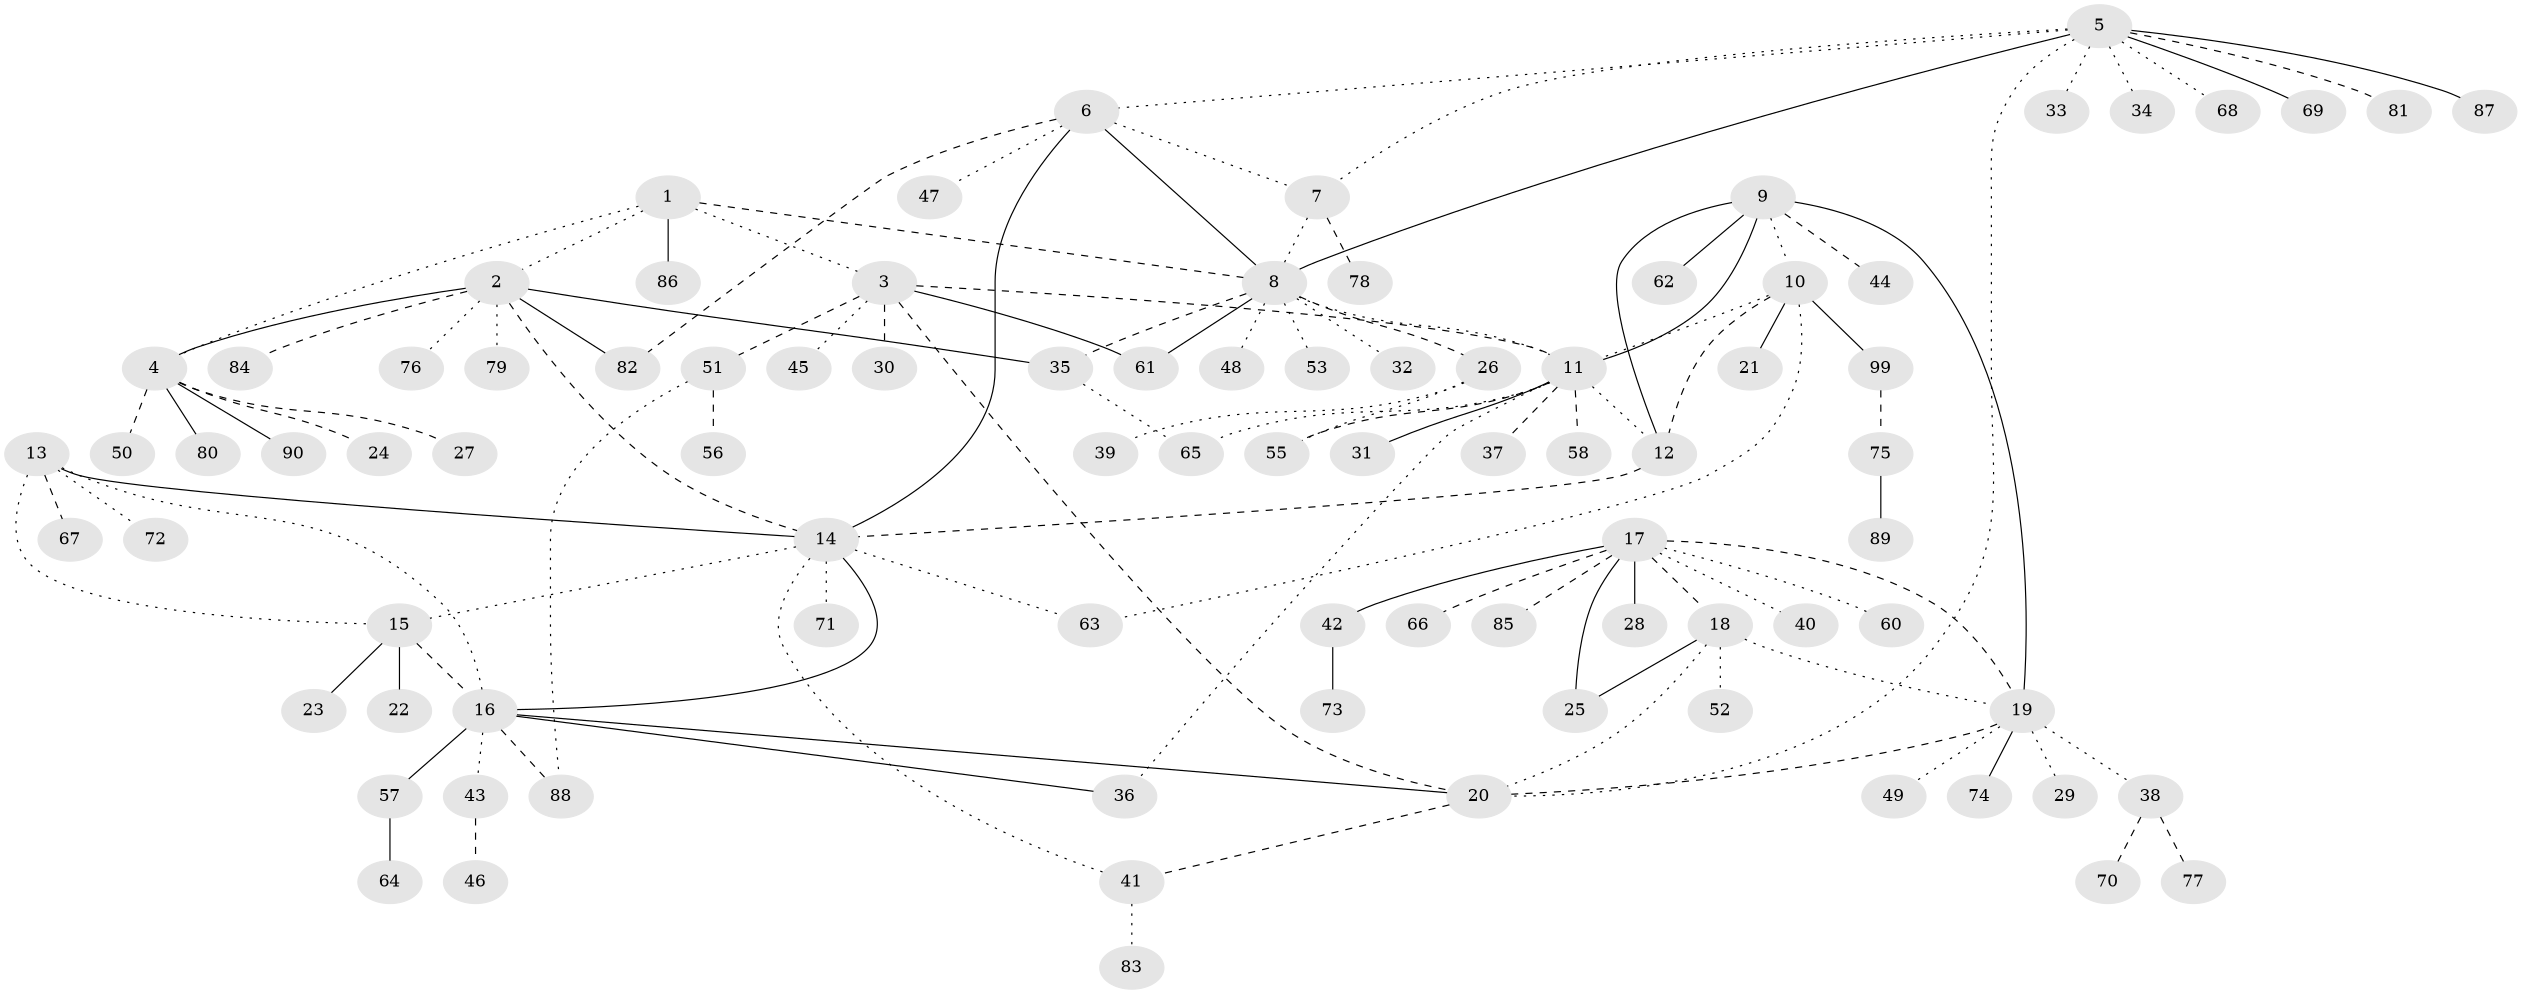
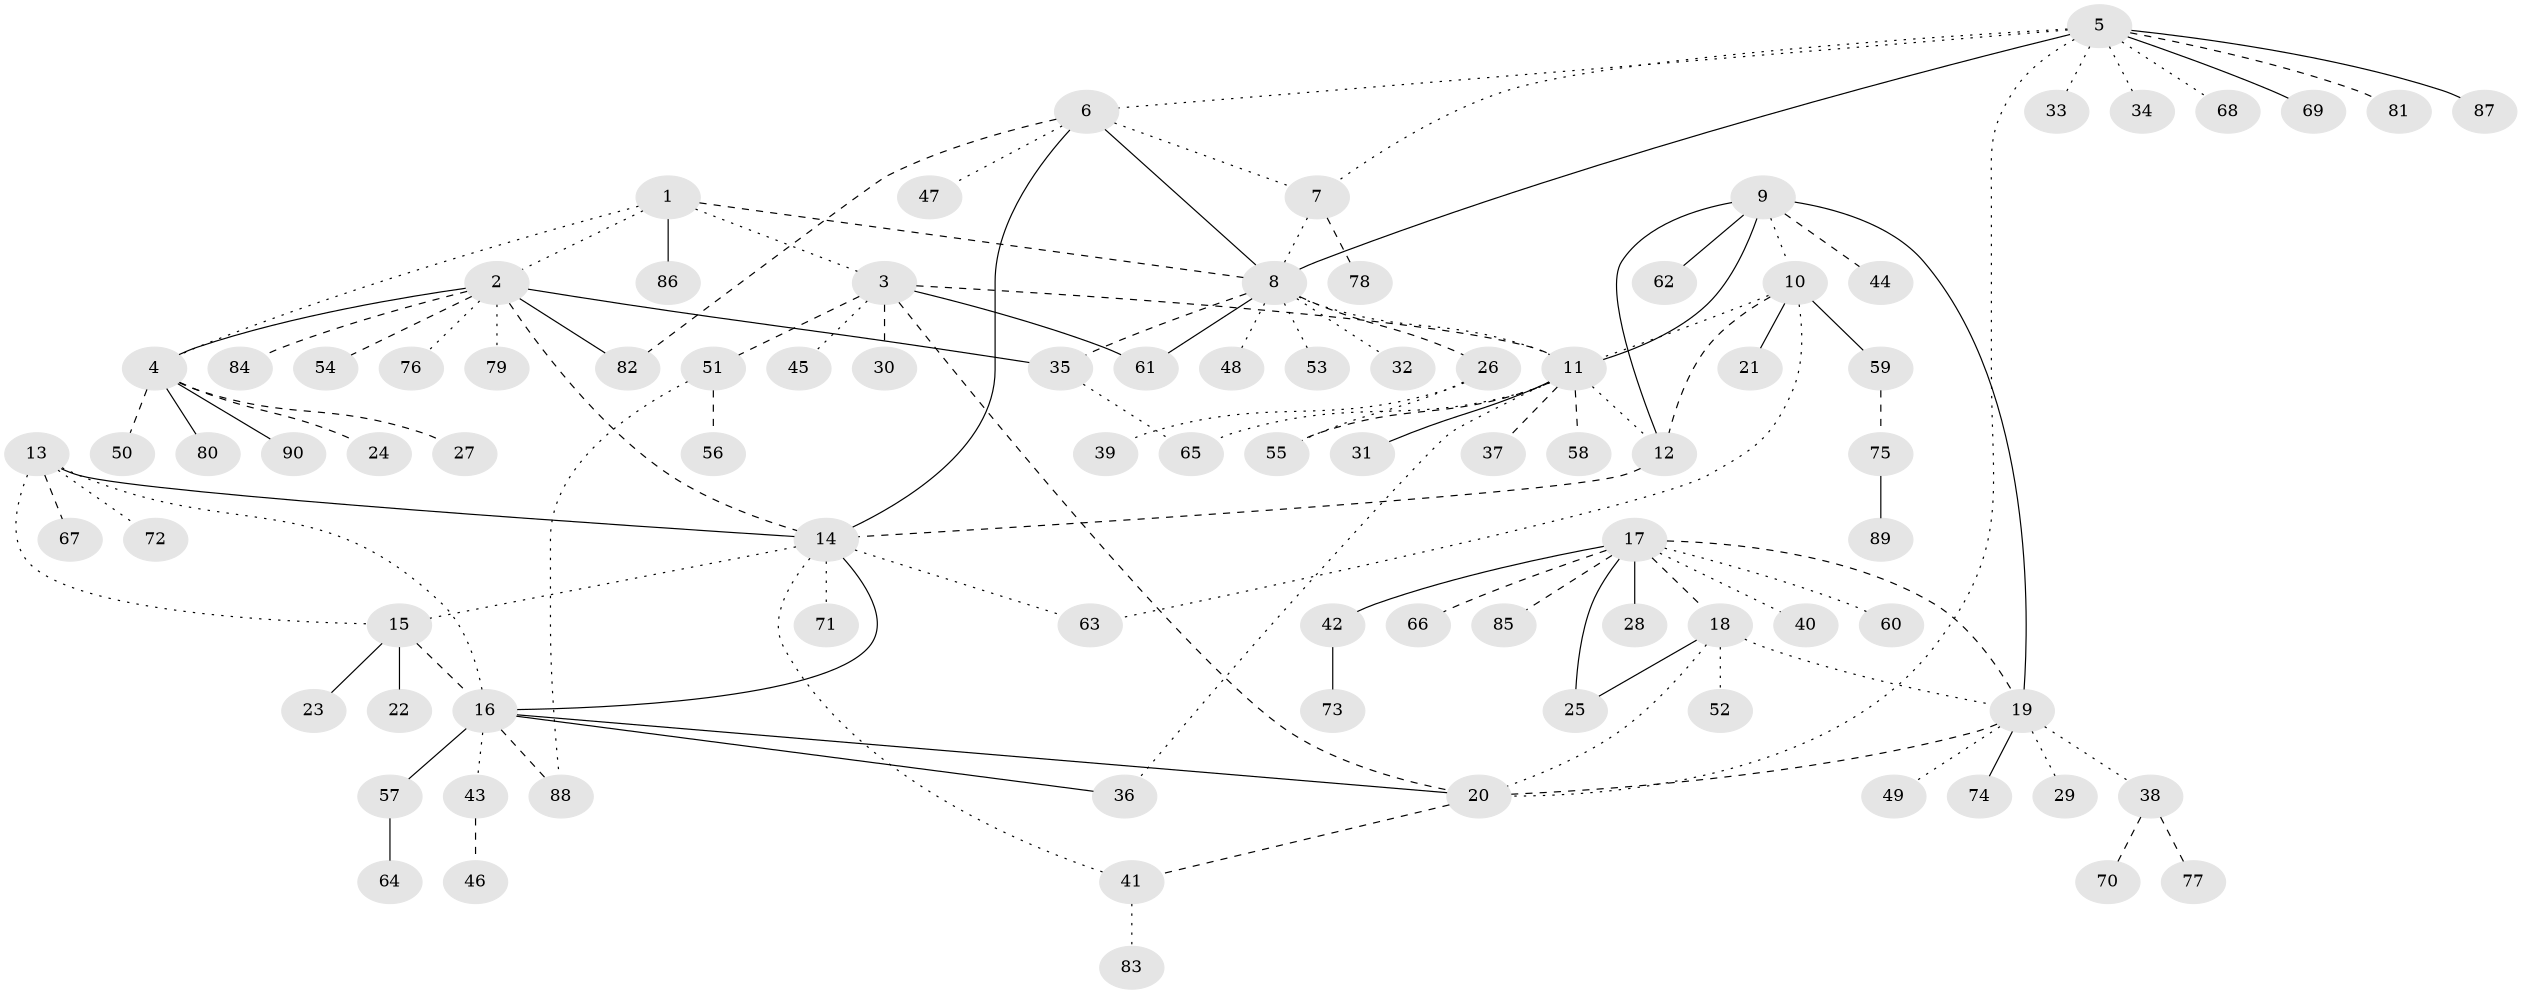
none -> (326, 369)
(1881, 369) -> (1881, 369)
